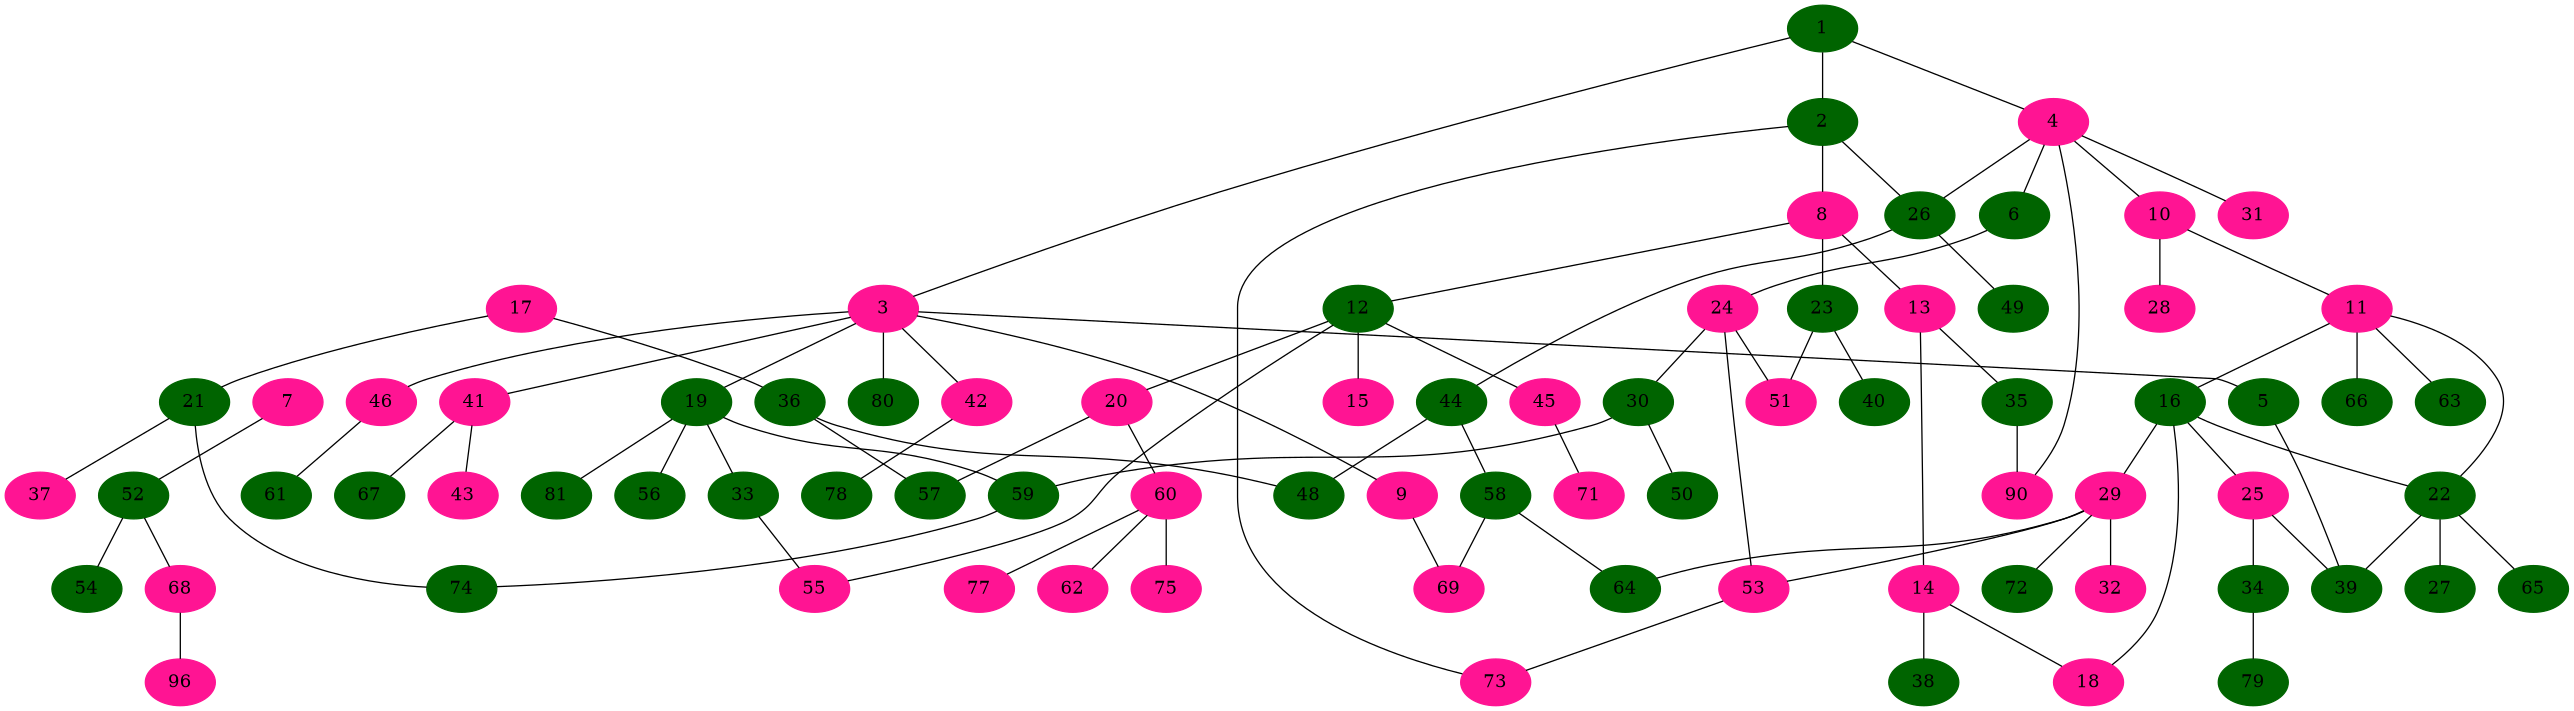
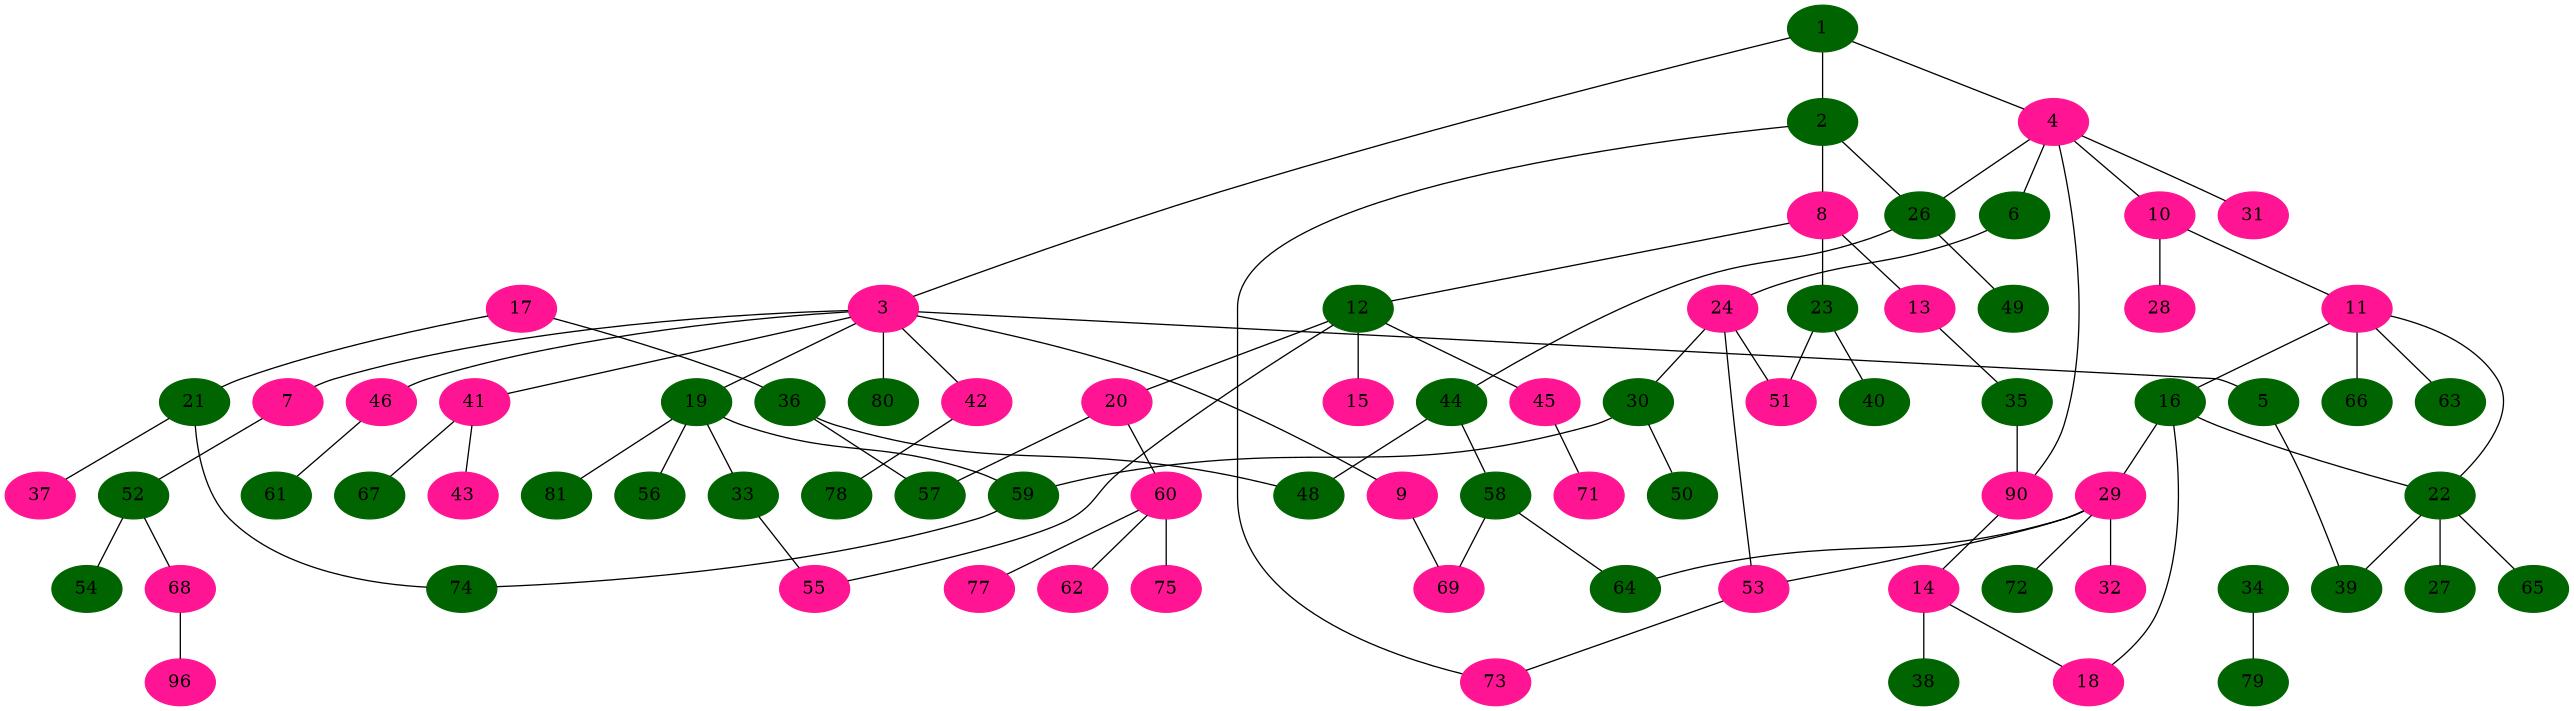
none -> (565, 333)
(1922, 449) -> (1958, 554)
(2253, 496) -> none
